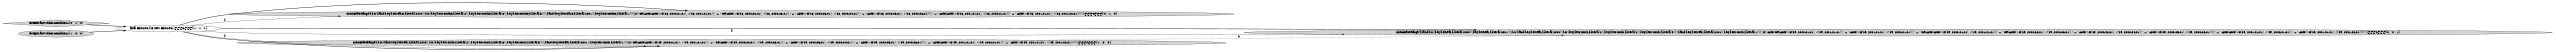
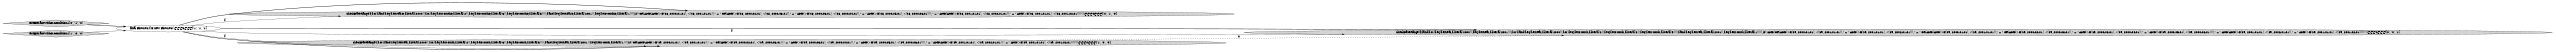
(107, 31) -> (105, 31)
(56, 34) -> (56, 34)
